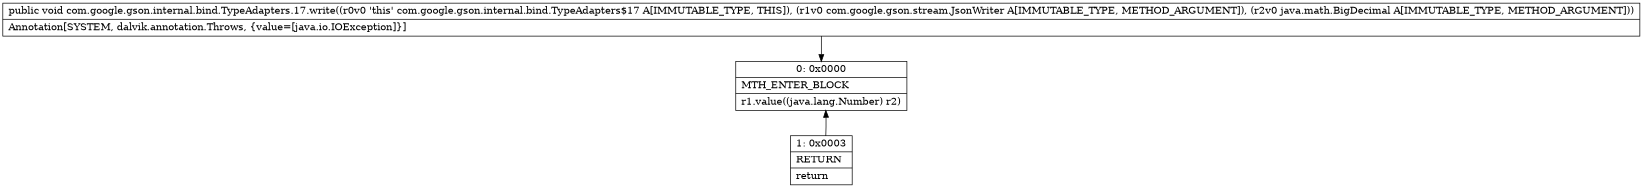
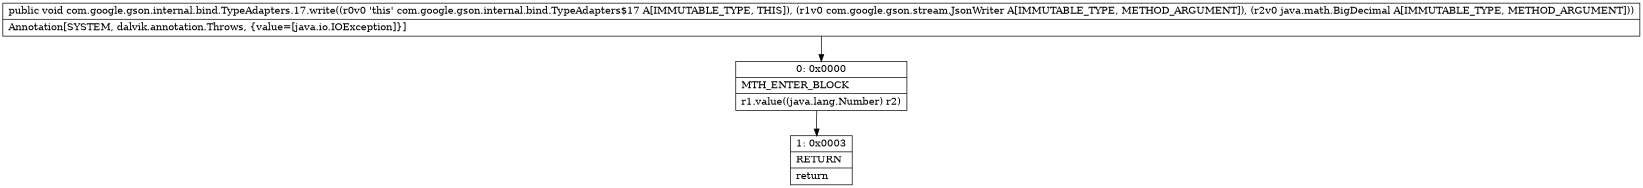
(826, 127) -> (817, 120)
